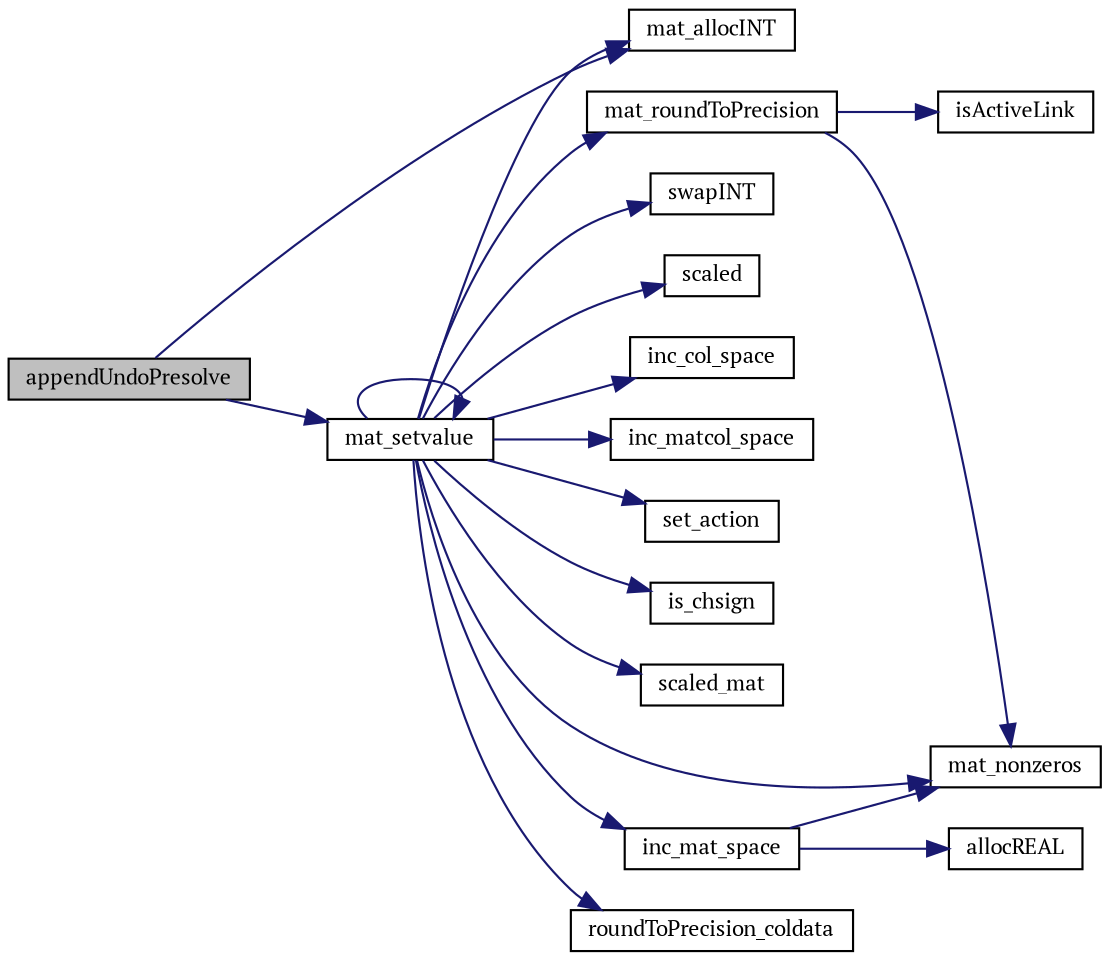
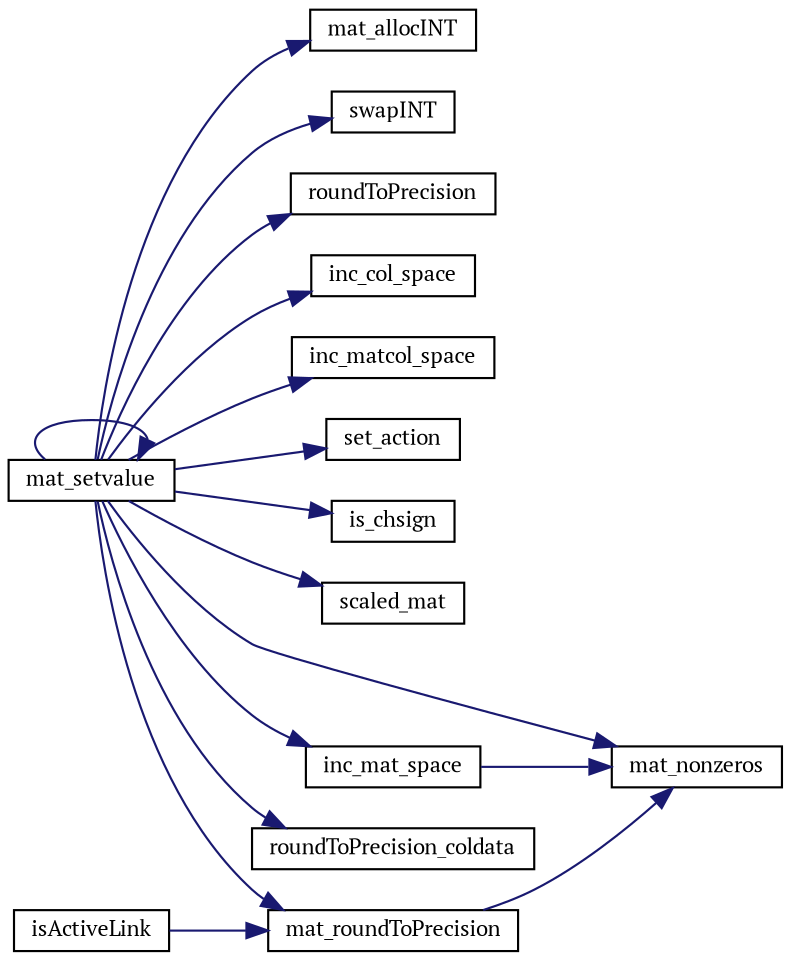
(876, 112) -> (208, 931)
(712, 276) -> (393, 194)
(129, 379) -> none
(1016, 849) -> none
